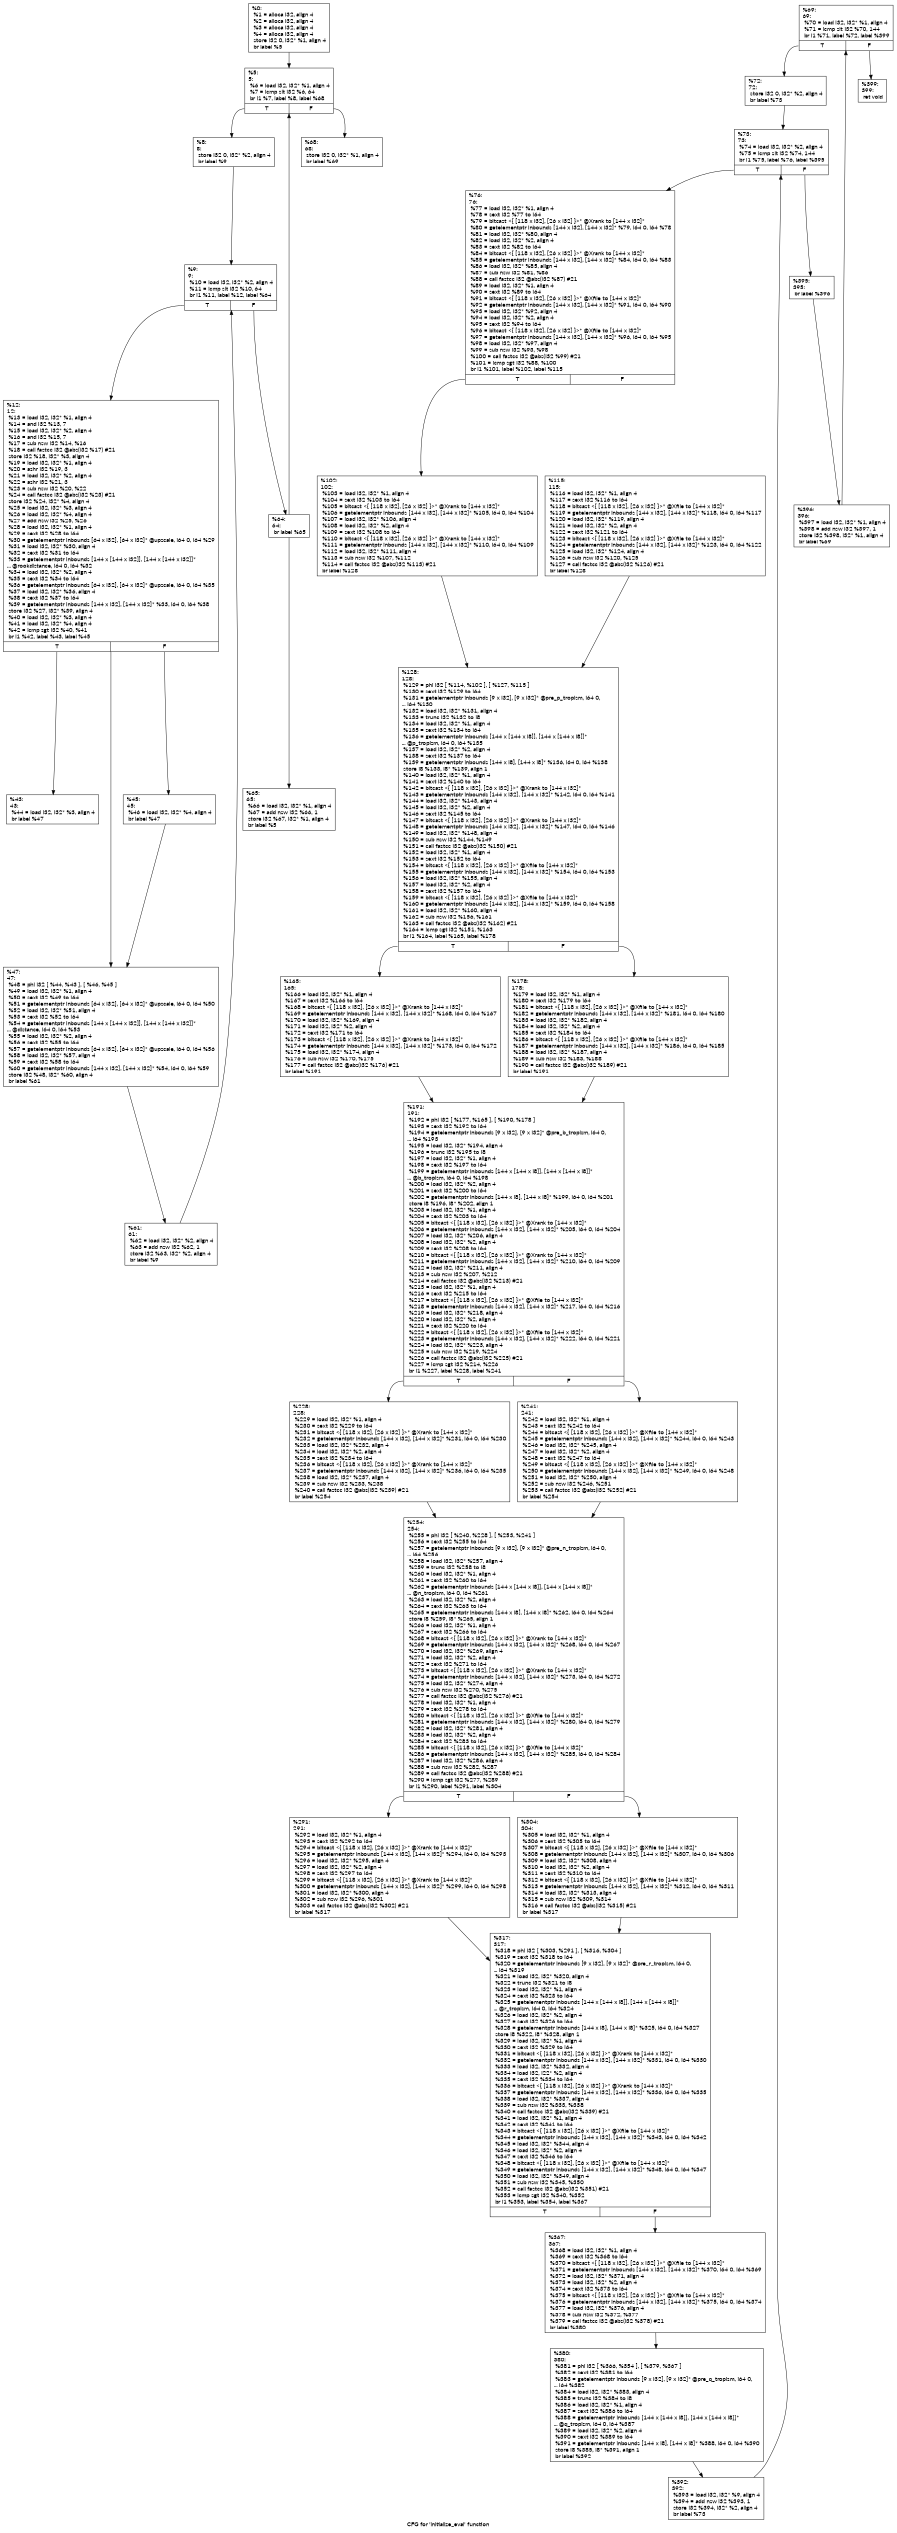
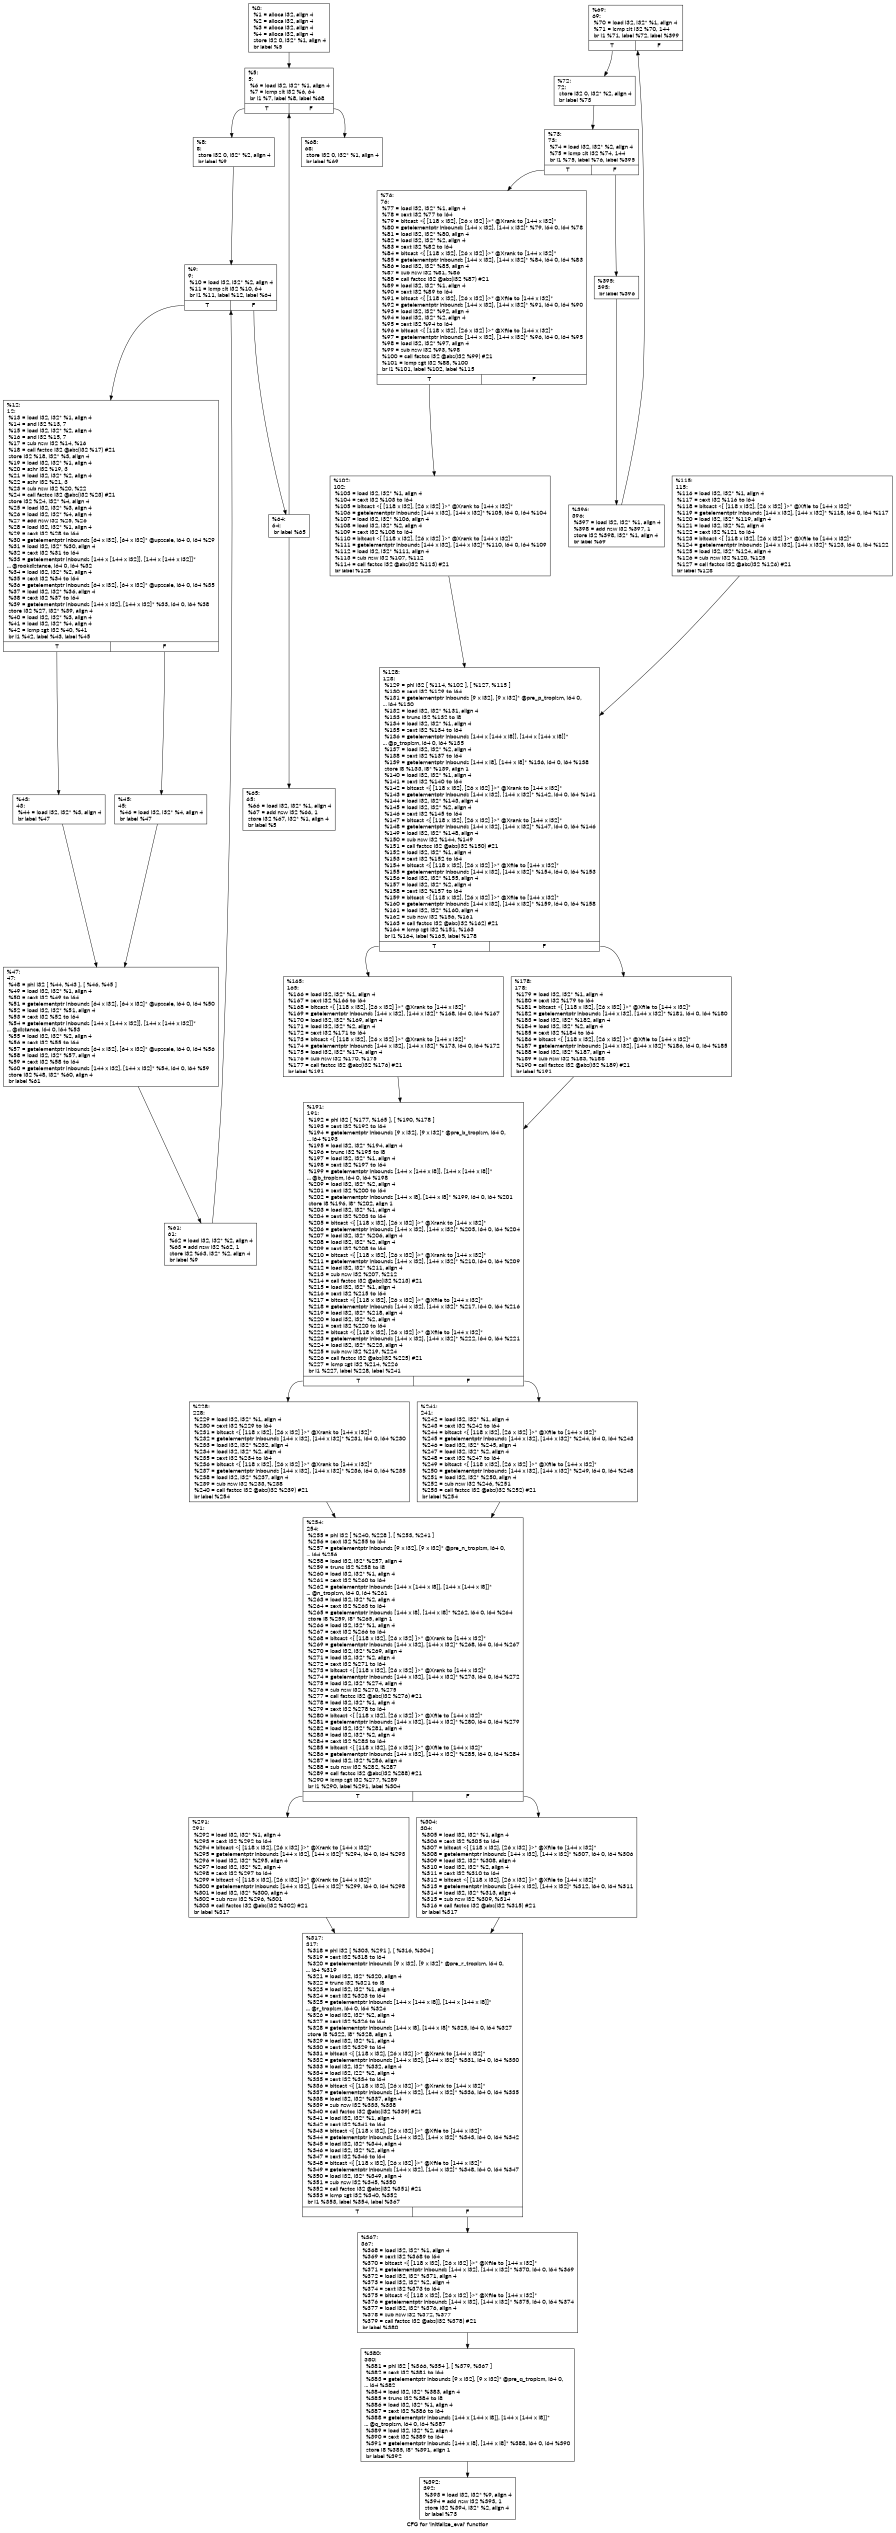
(872, 91) -> none
(111, 807) -> (79, 893)
(452, 1184) -> (351, 1184)
(777, 1333) -> none
